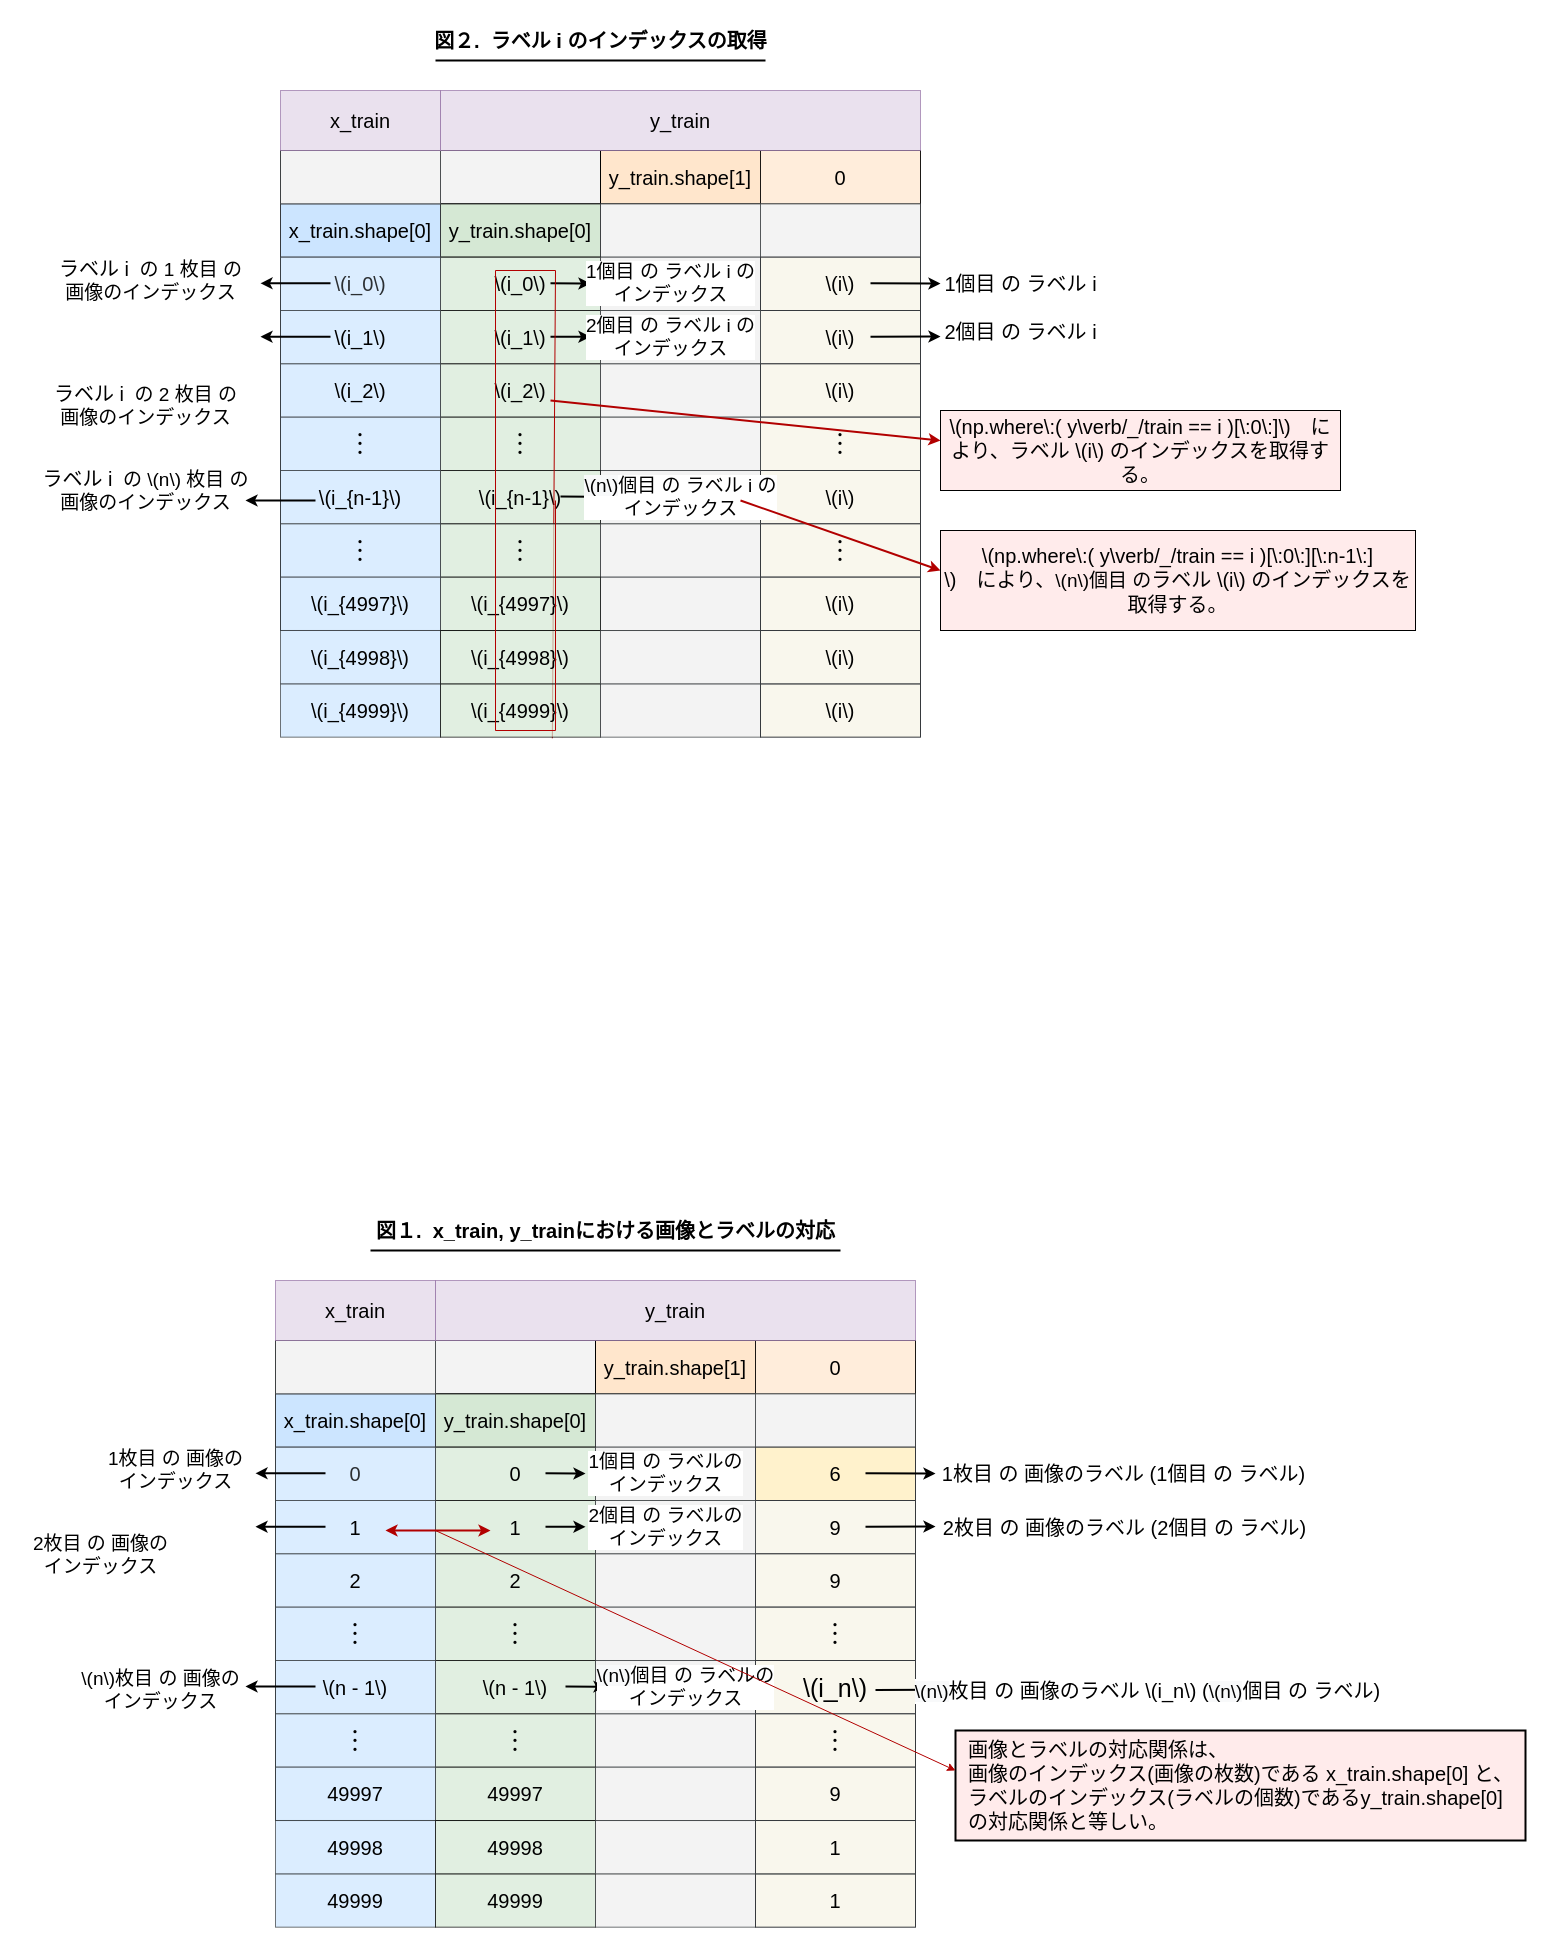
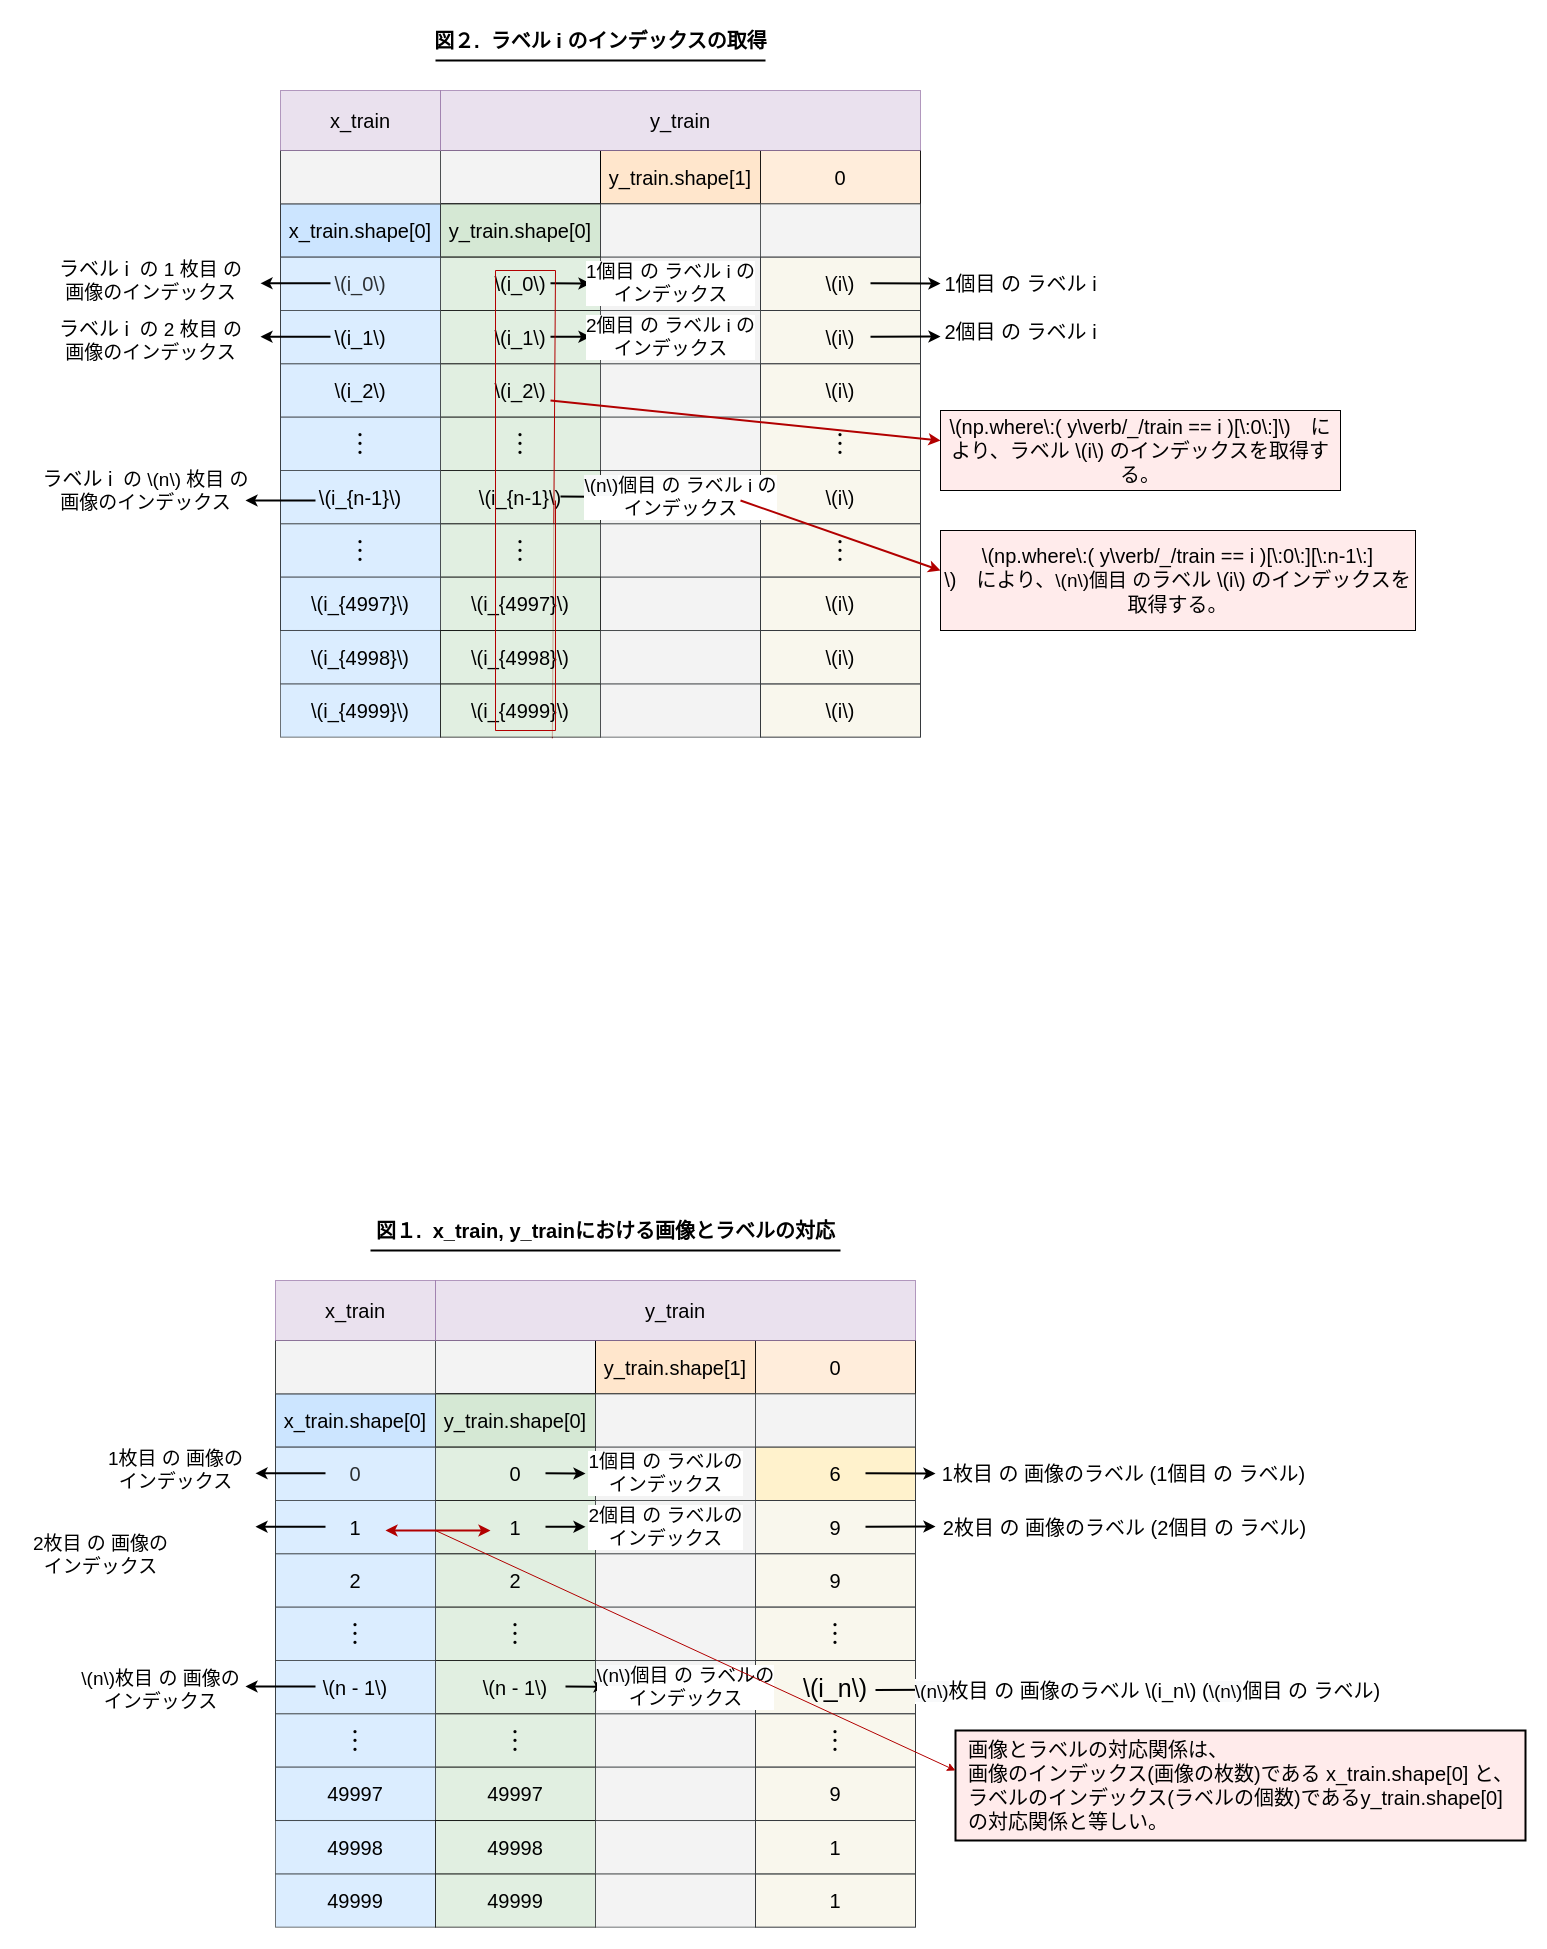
(146, 406) -> (151, 341)
